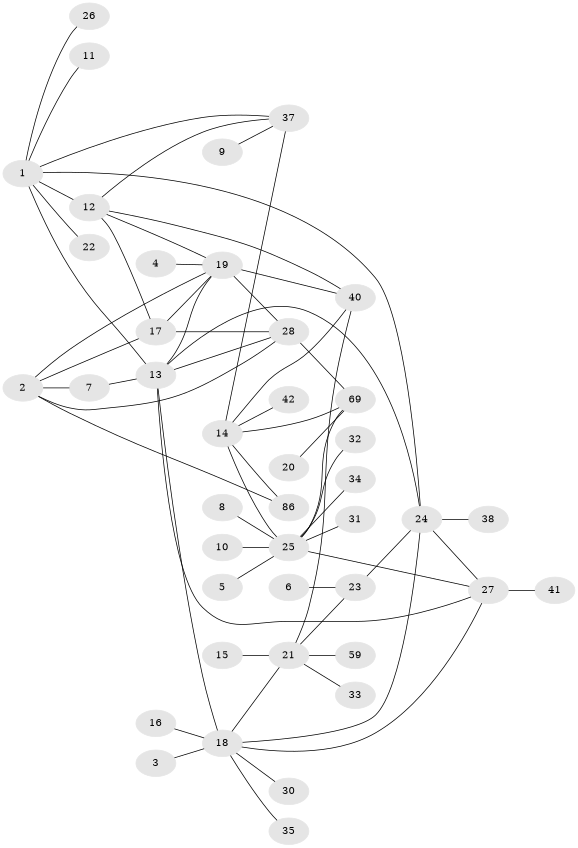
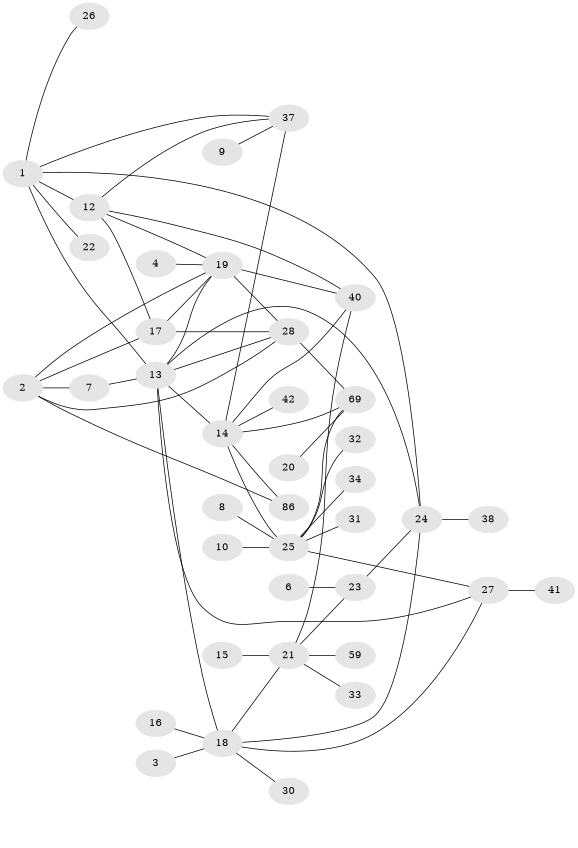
(89, 56) -> none
none -> (189, 405)
(455, 555) -> none
(222, 587) -> none
(289, 831) -> none
